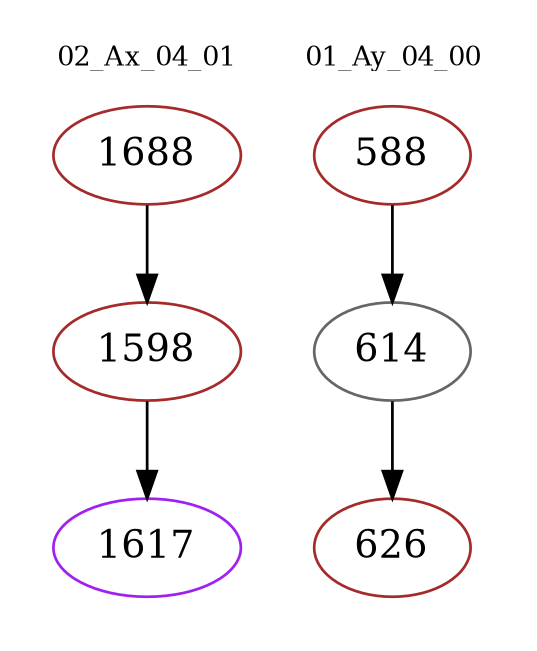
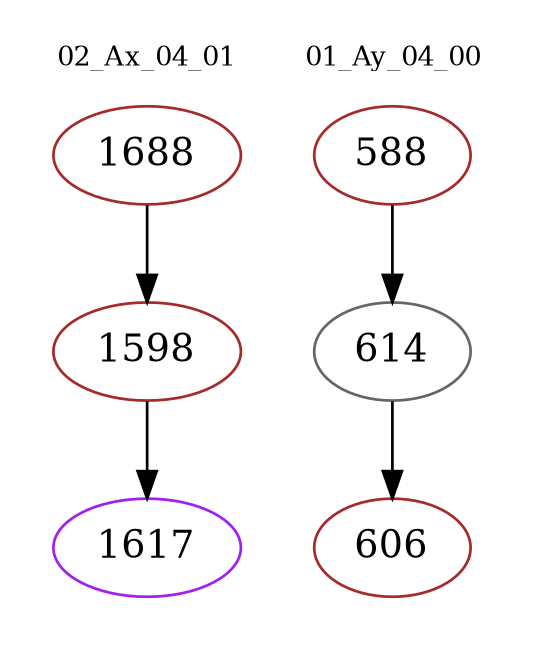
(392, 548) -> (392, 548)
